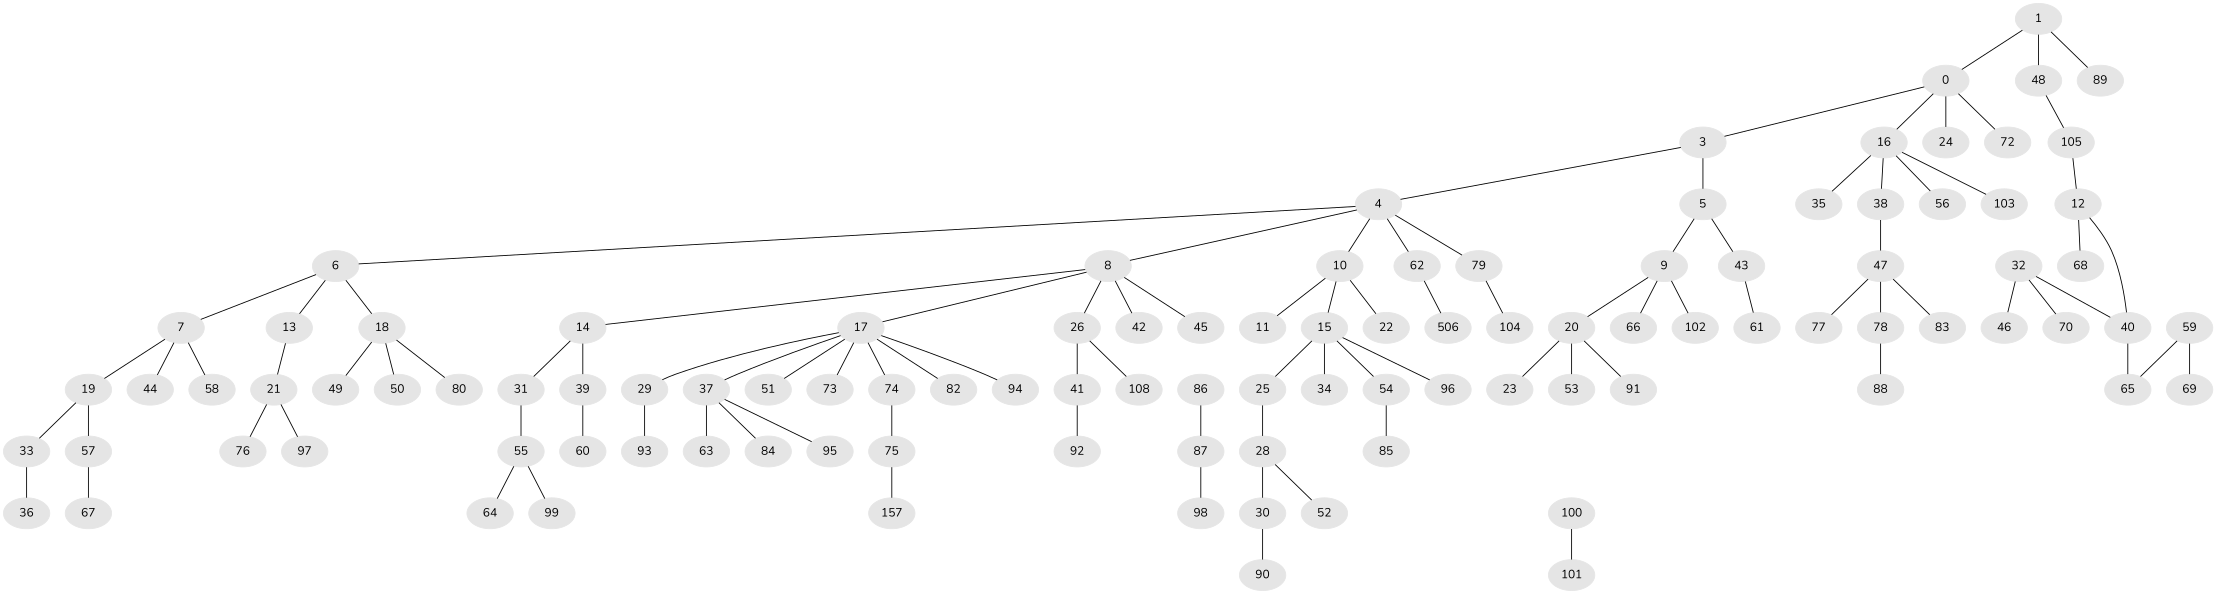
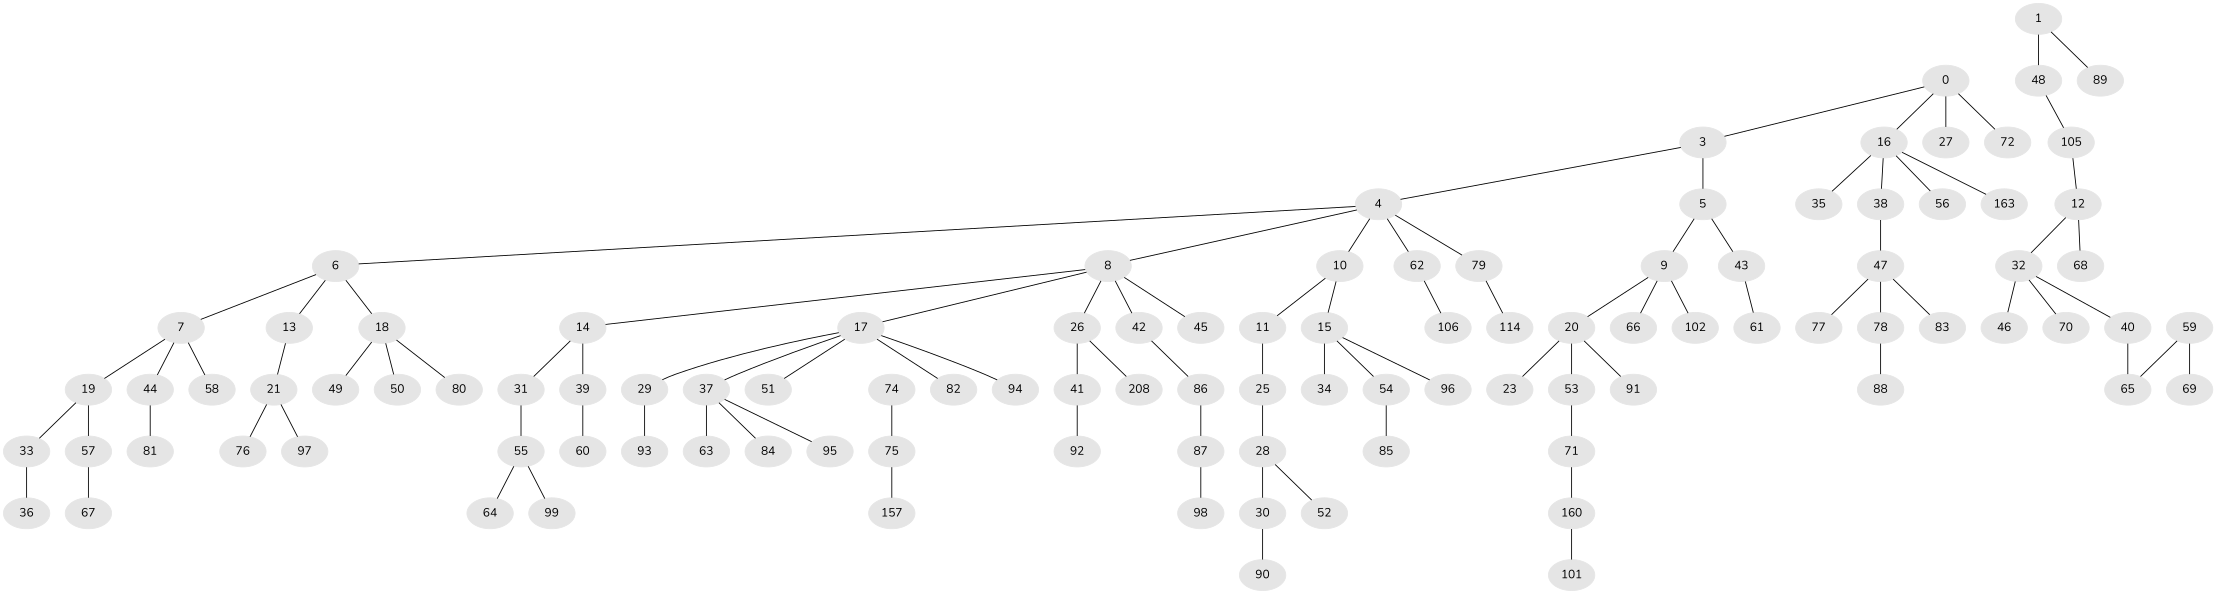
(1992, 50) -> none
(1946, 142) -> (1946, 142)
(2004, 204) -> (2004, 204)
(2116, 262) -> (2048, 235)
(1386, 328) -> none
(1448, 328) -> (1448, 328)
(1510, 328) -> (1510, 328)
(876, 359) -> none
none -> (1170, 359)
(1294, 359) -> (1263, 359)
(830, 390) -> none
(1139, 390) -> (1139, 390)
none -> (150, 451)
none -> (1572, 451)
(1572, 513) -> (1572, 513)
